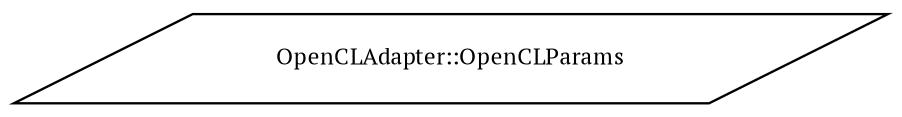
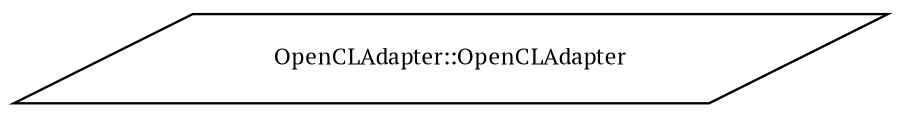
(451, 59) -> (451, 59)
